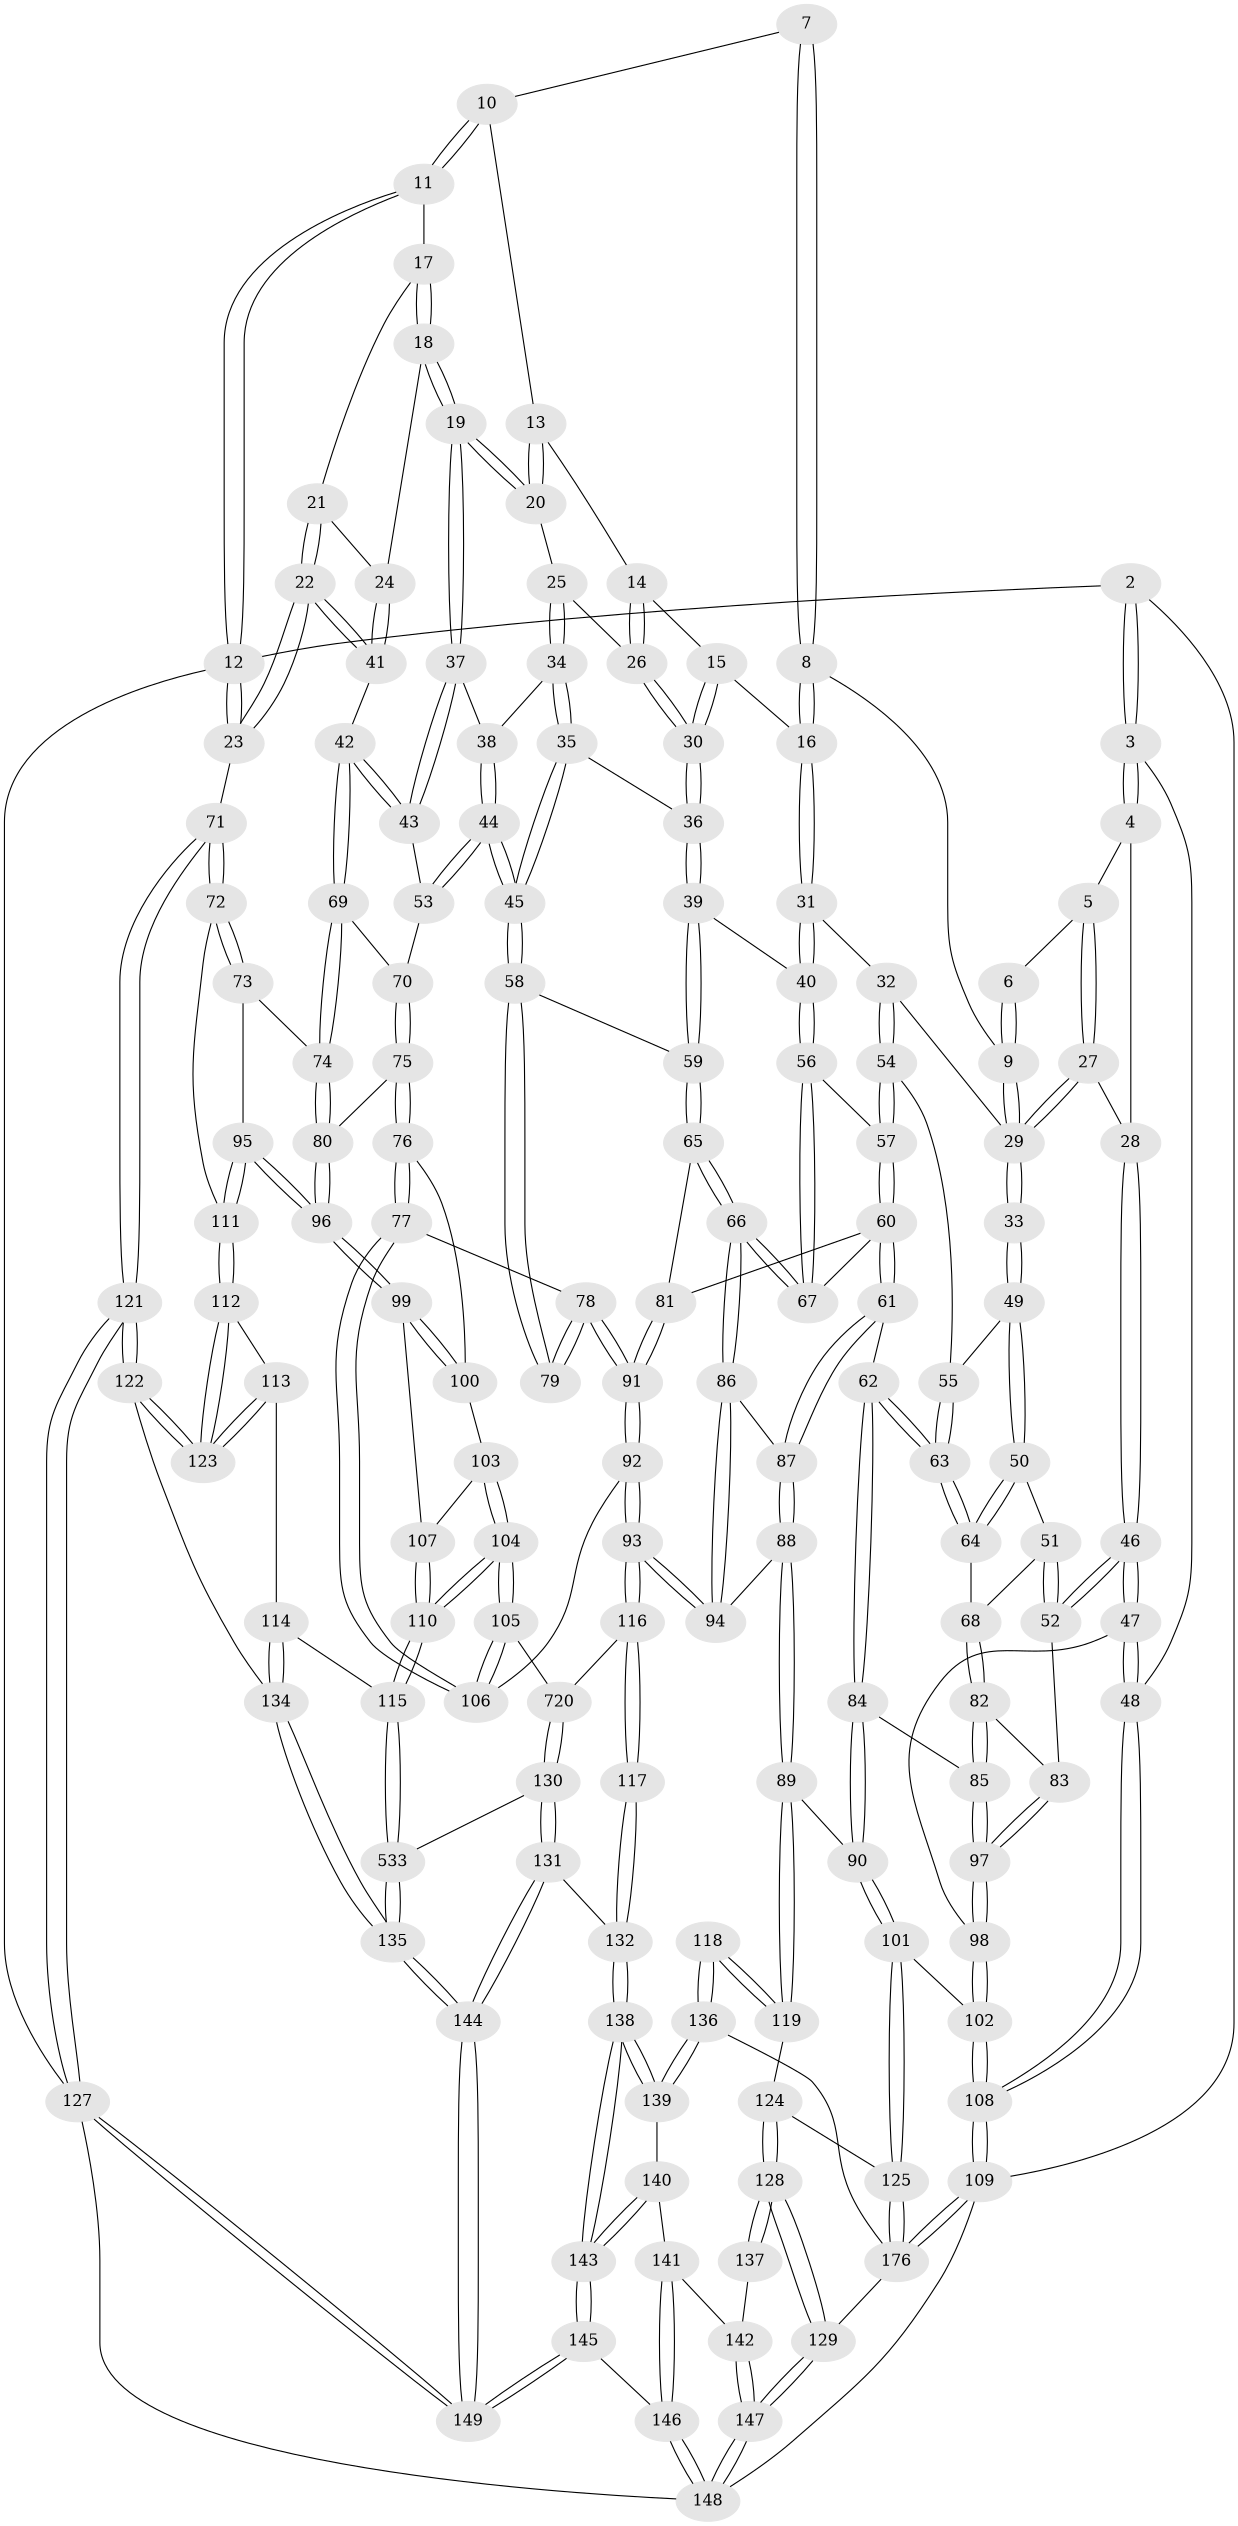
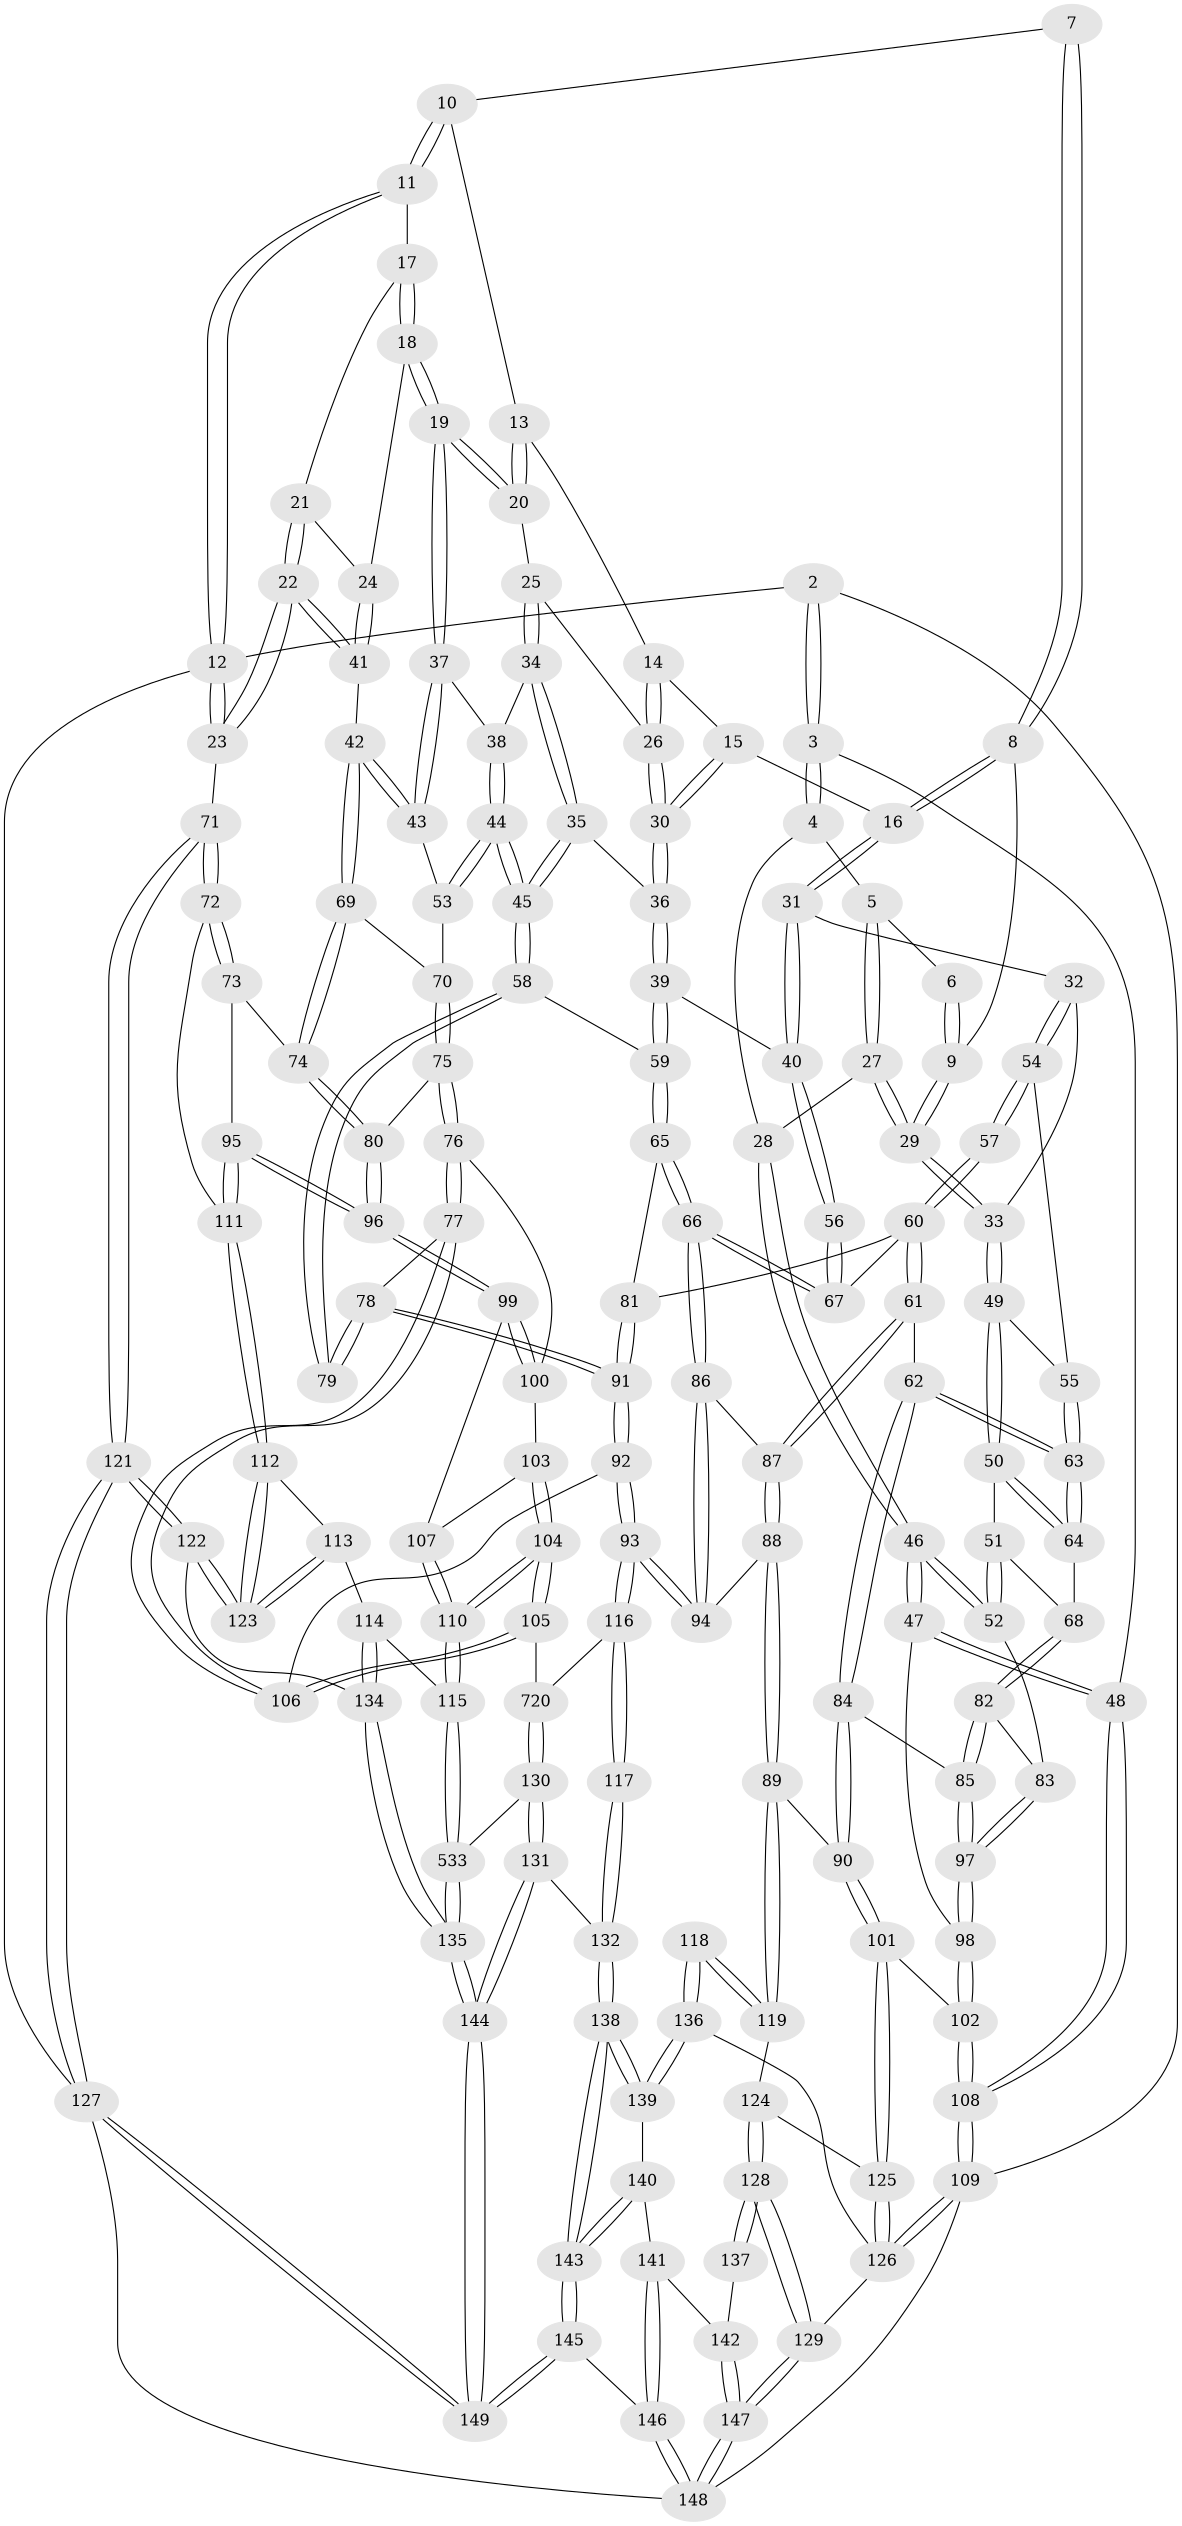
(951, 1063) -> (1063, 1110)
(847, 1103) -> none
(897, 2262) -> (882, 2262)
